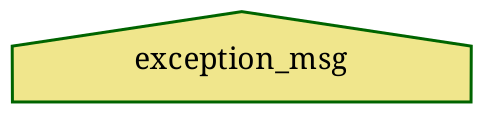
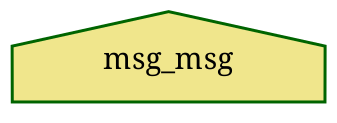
(242, 62) -> (169, 62)
